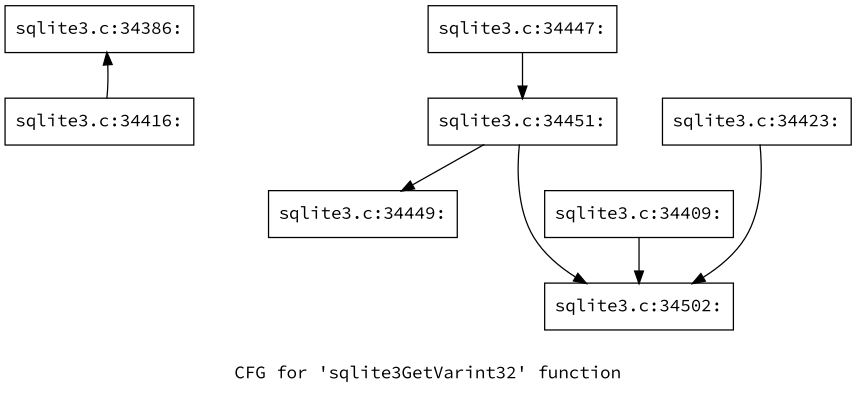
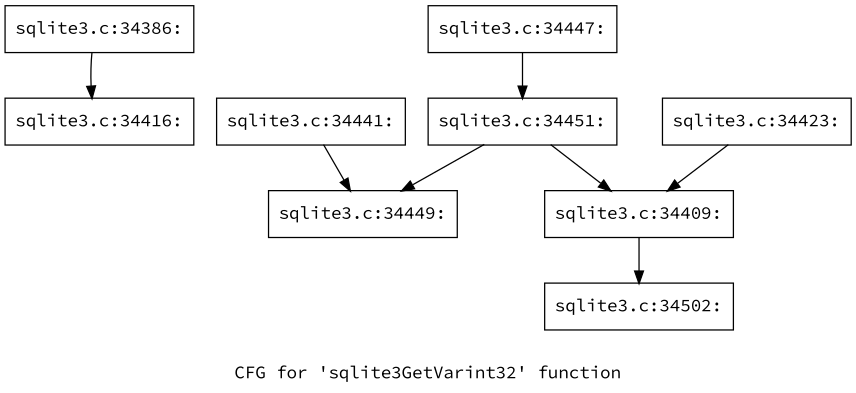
(108, 82) -> (91, 69)
none -> (311, 122)
(526, 220) -> (576, 164)
(753, 221) -> (703, 164)
